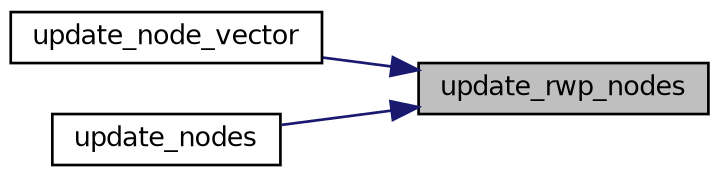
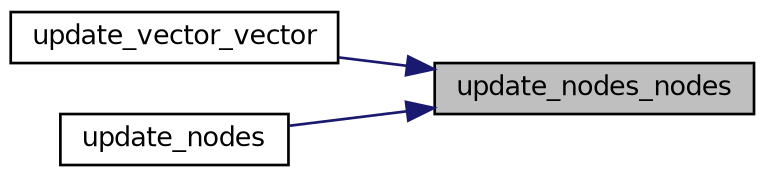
(166, 38) -> (174, 38)
(564, 89) -> (594, 89)
